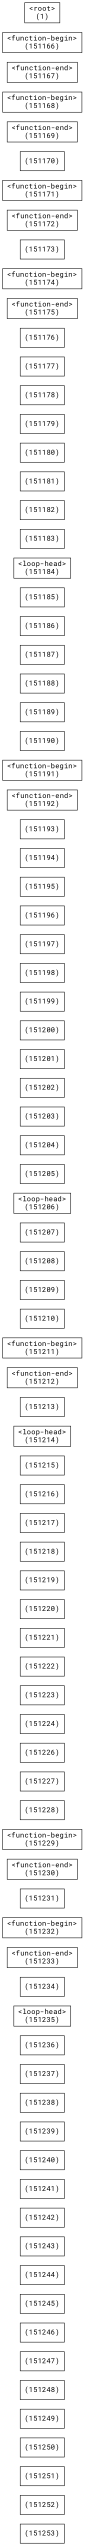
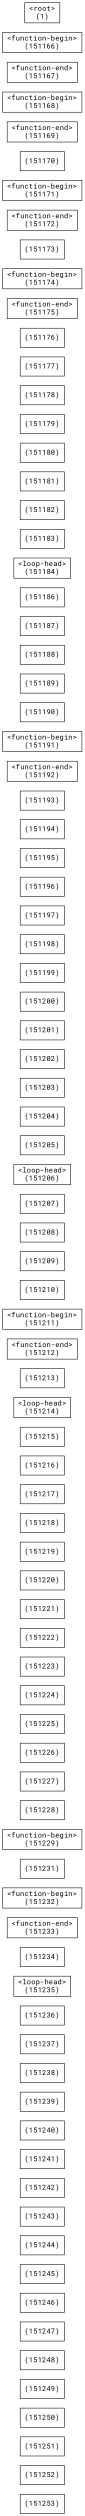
(42, 597) -> none
none -> (42, 1724)
(42, 1869) -> none
